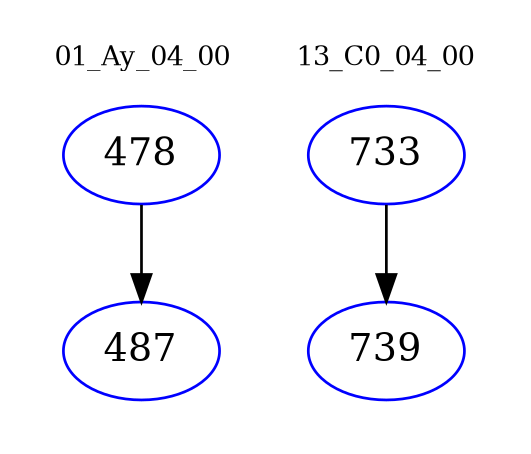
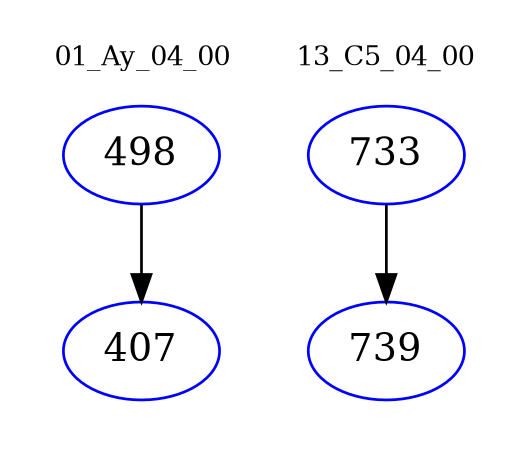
(386, 58) -> (386, 58)
(141, 155) -> (141, 155)
(141, 351) -> (141, 351)
